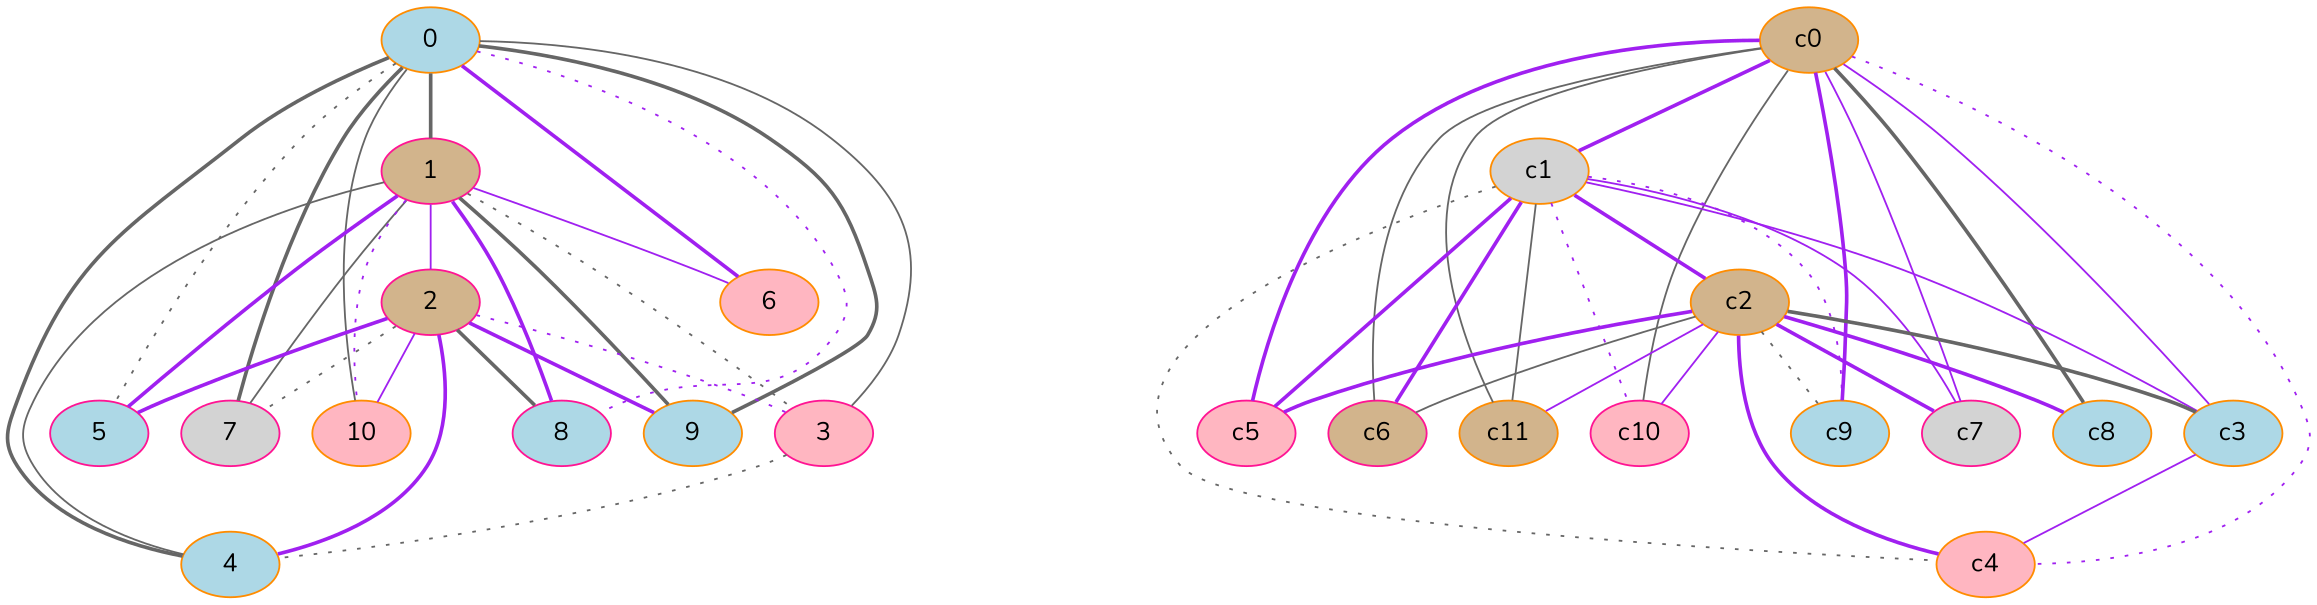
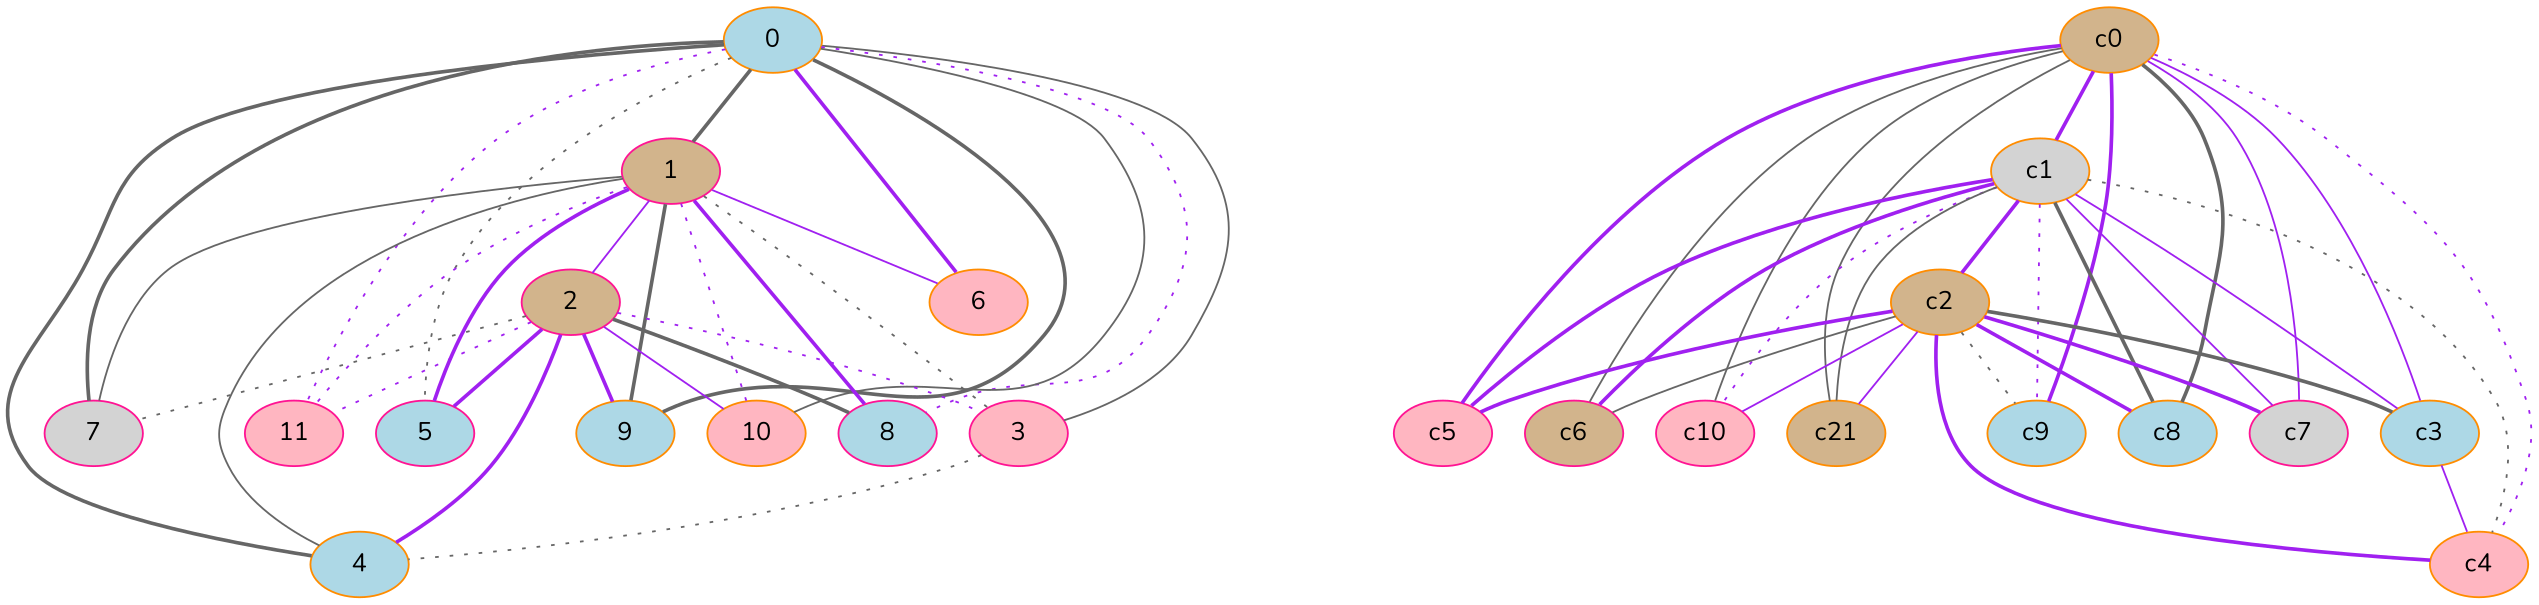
none -> (2104, 302)
none -> (294, 433)
(1509, 433) -> (1836, 433)
